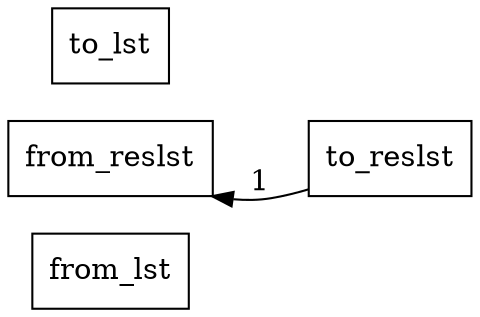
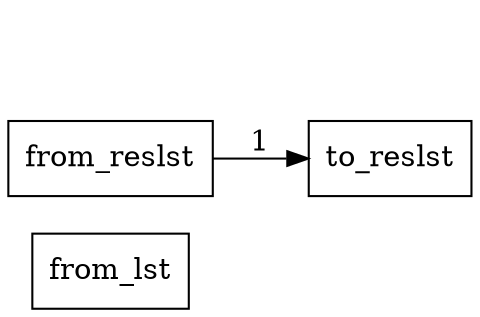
(111, 46) -> none
(271, 198) -> (250, 159)
